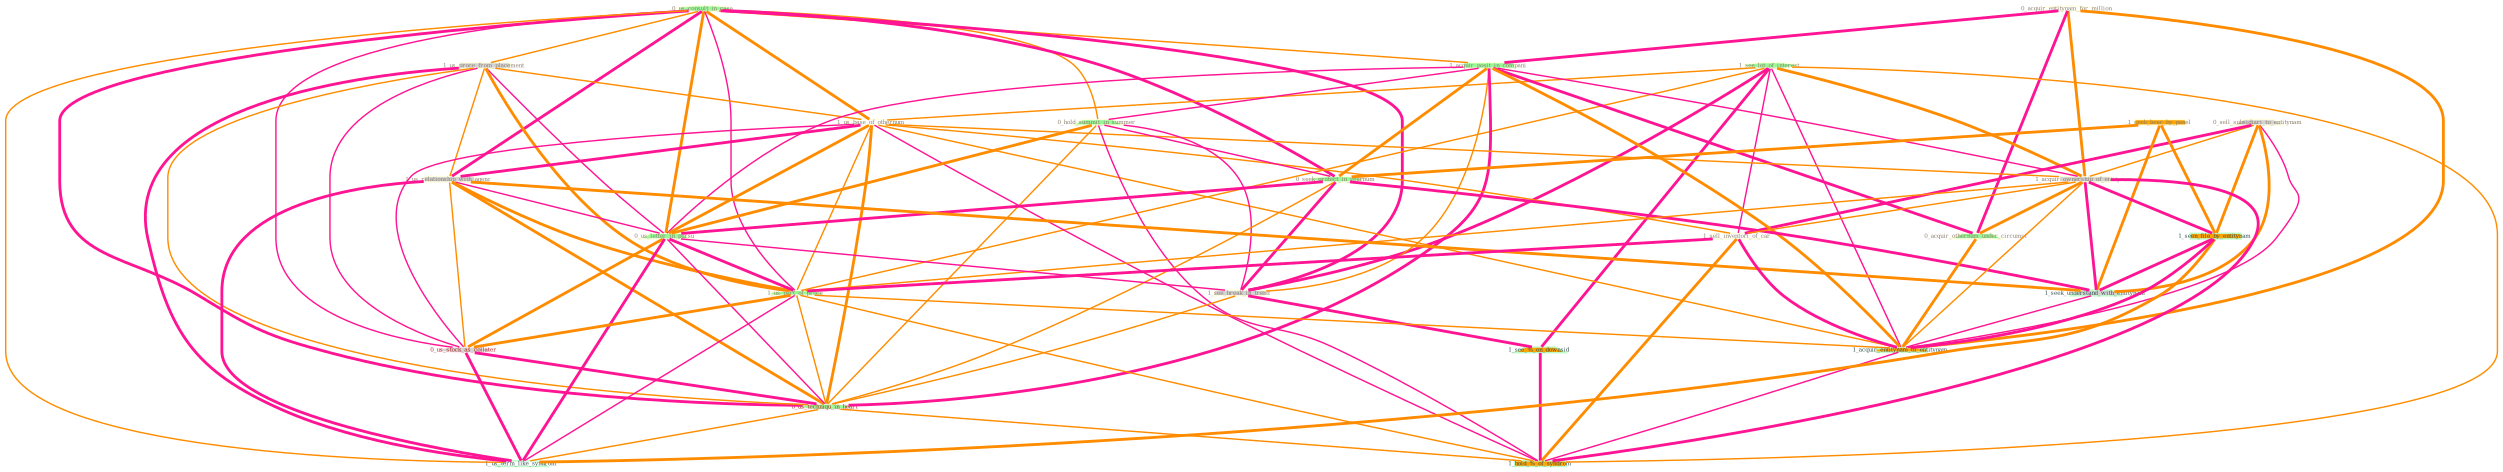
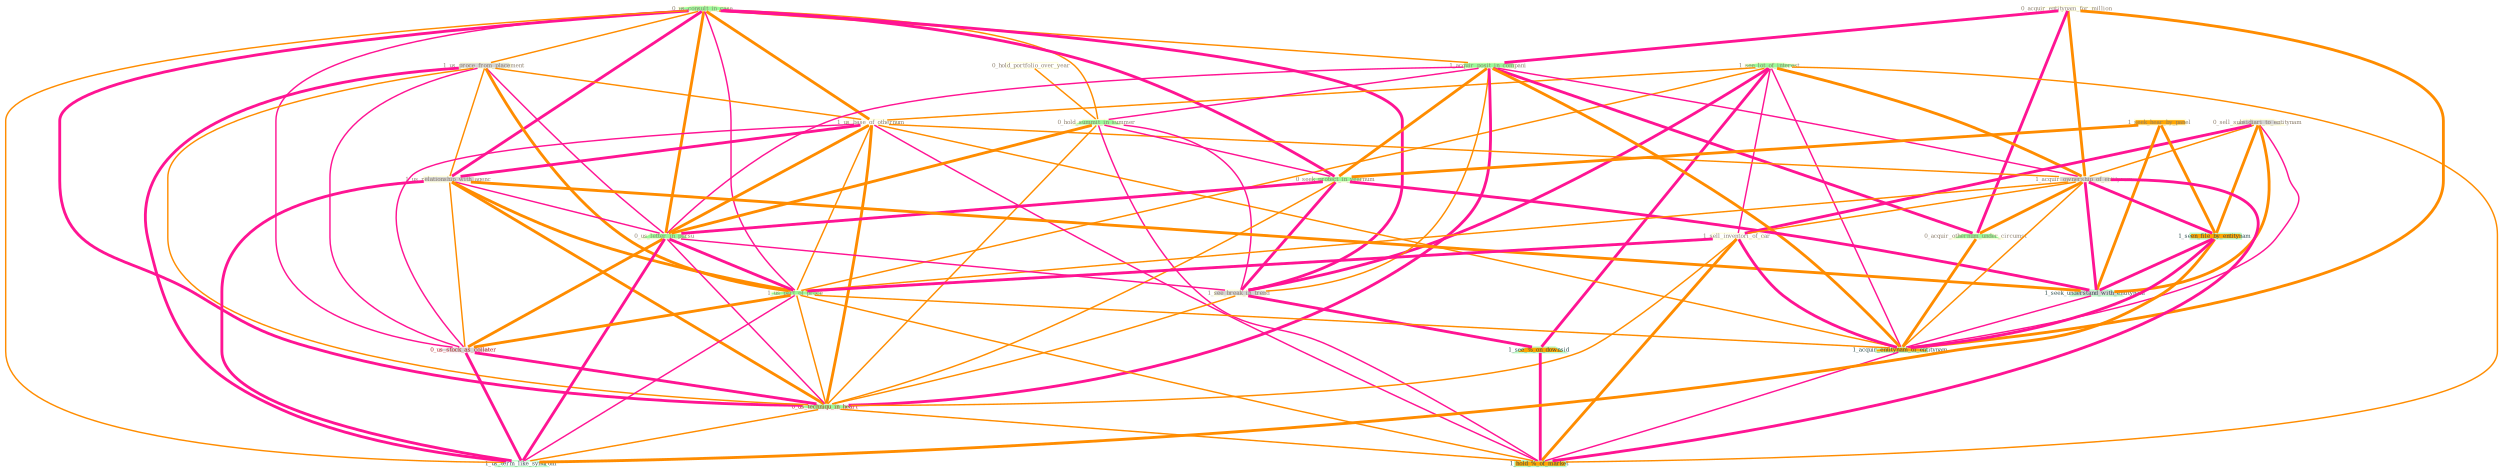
none -> (1033, 65)
(1182, 154) -> (1314, 392)
(1540, 464) -> (1540, 464)
